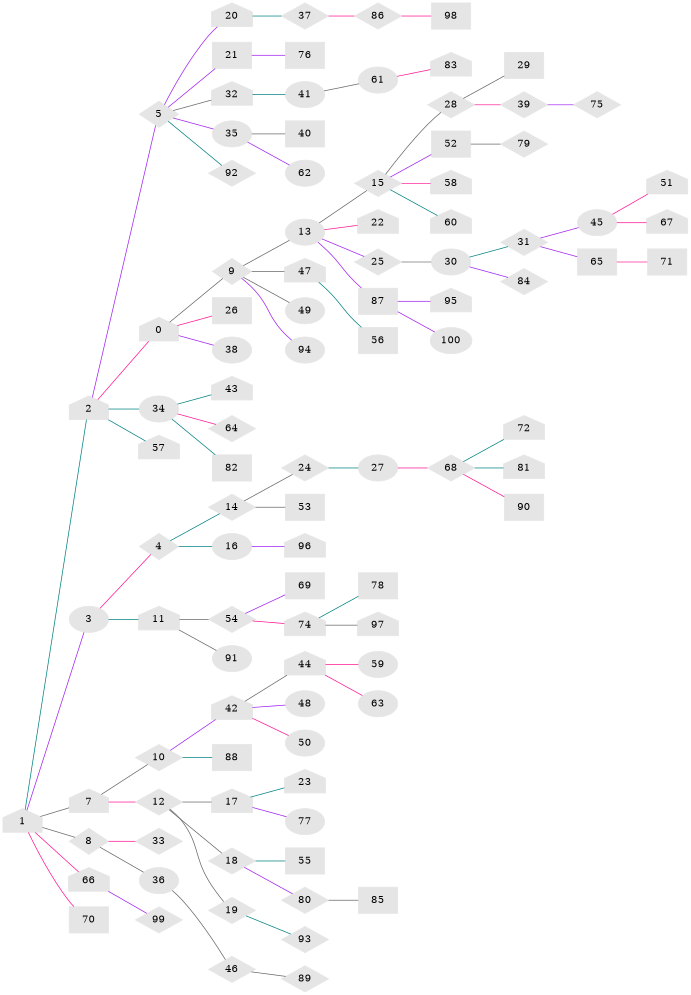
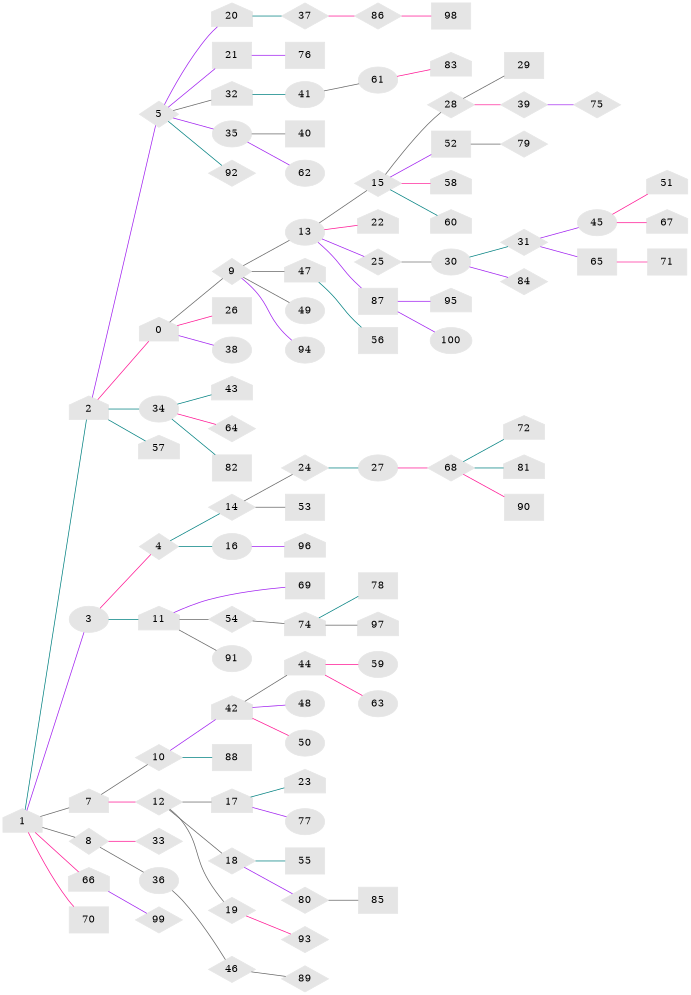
(265, 604) -> (228, 595)
(269, 622) -> (269, 622)
(269, 925) -> (269, 925)
